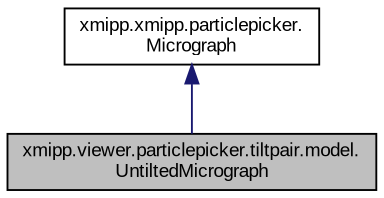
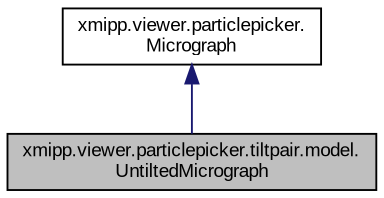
(192, 37) -> (192, 37)
